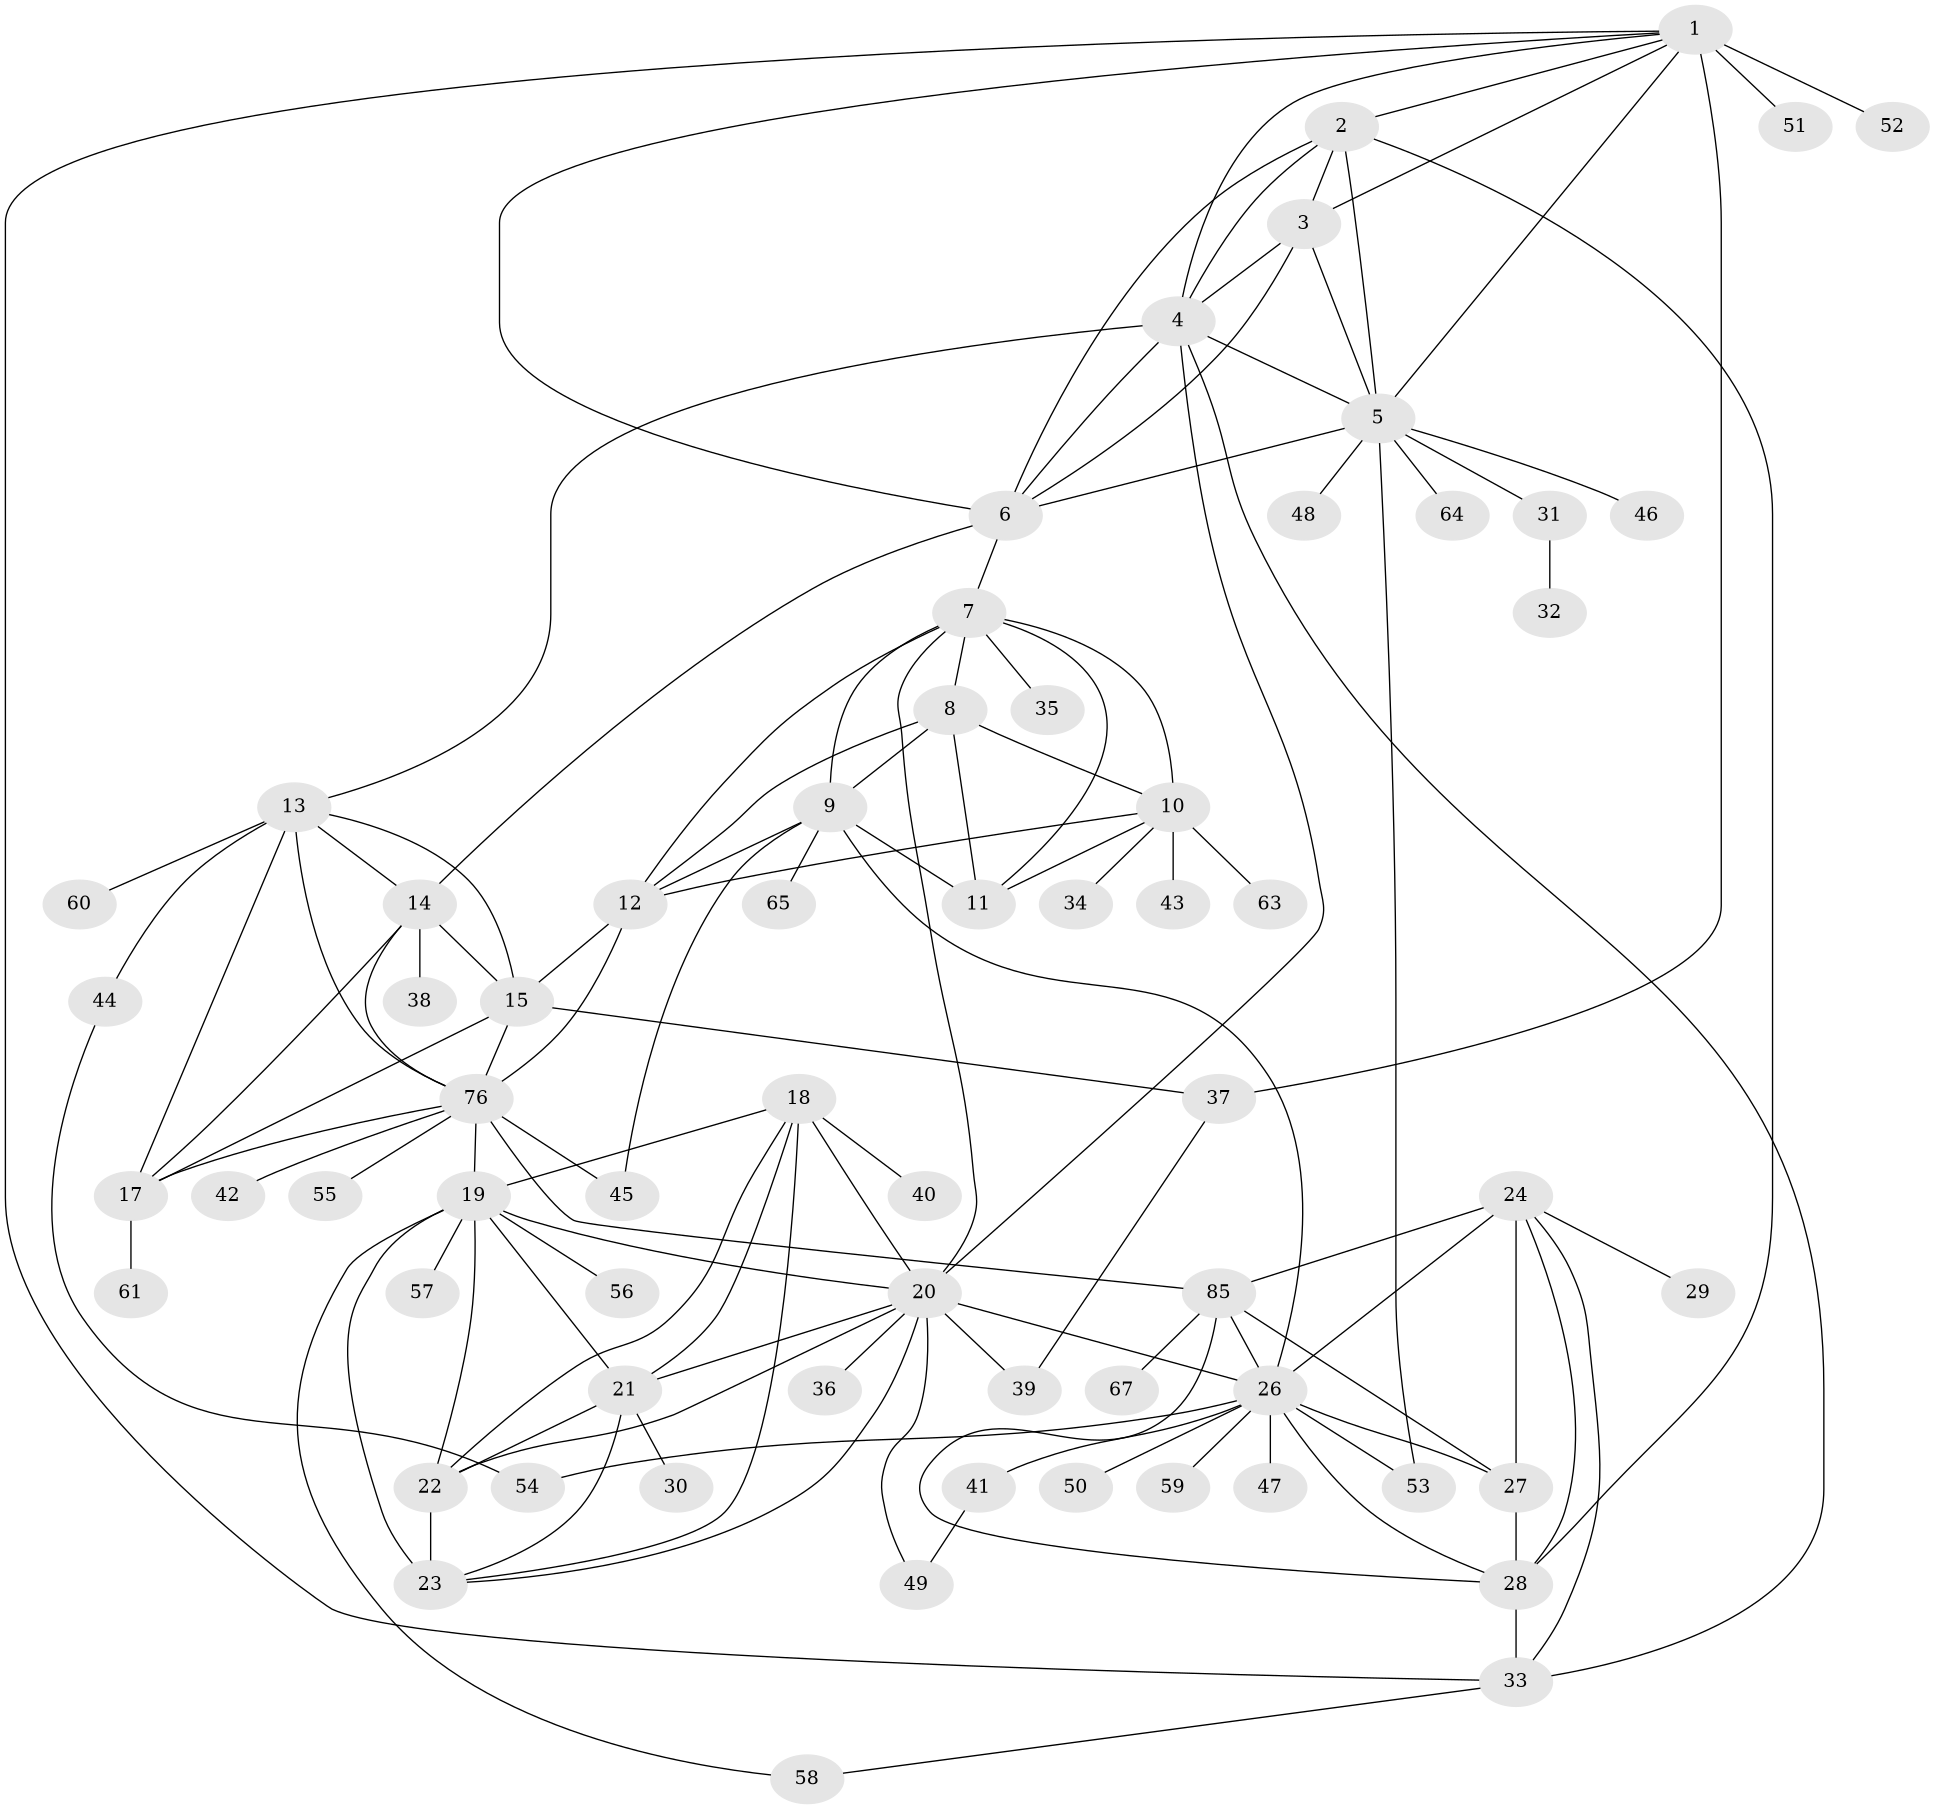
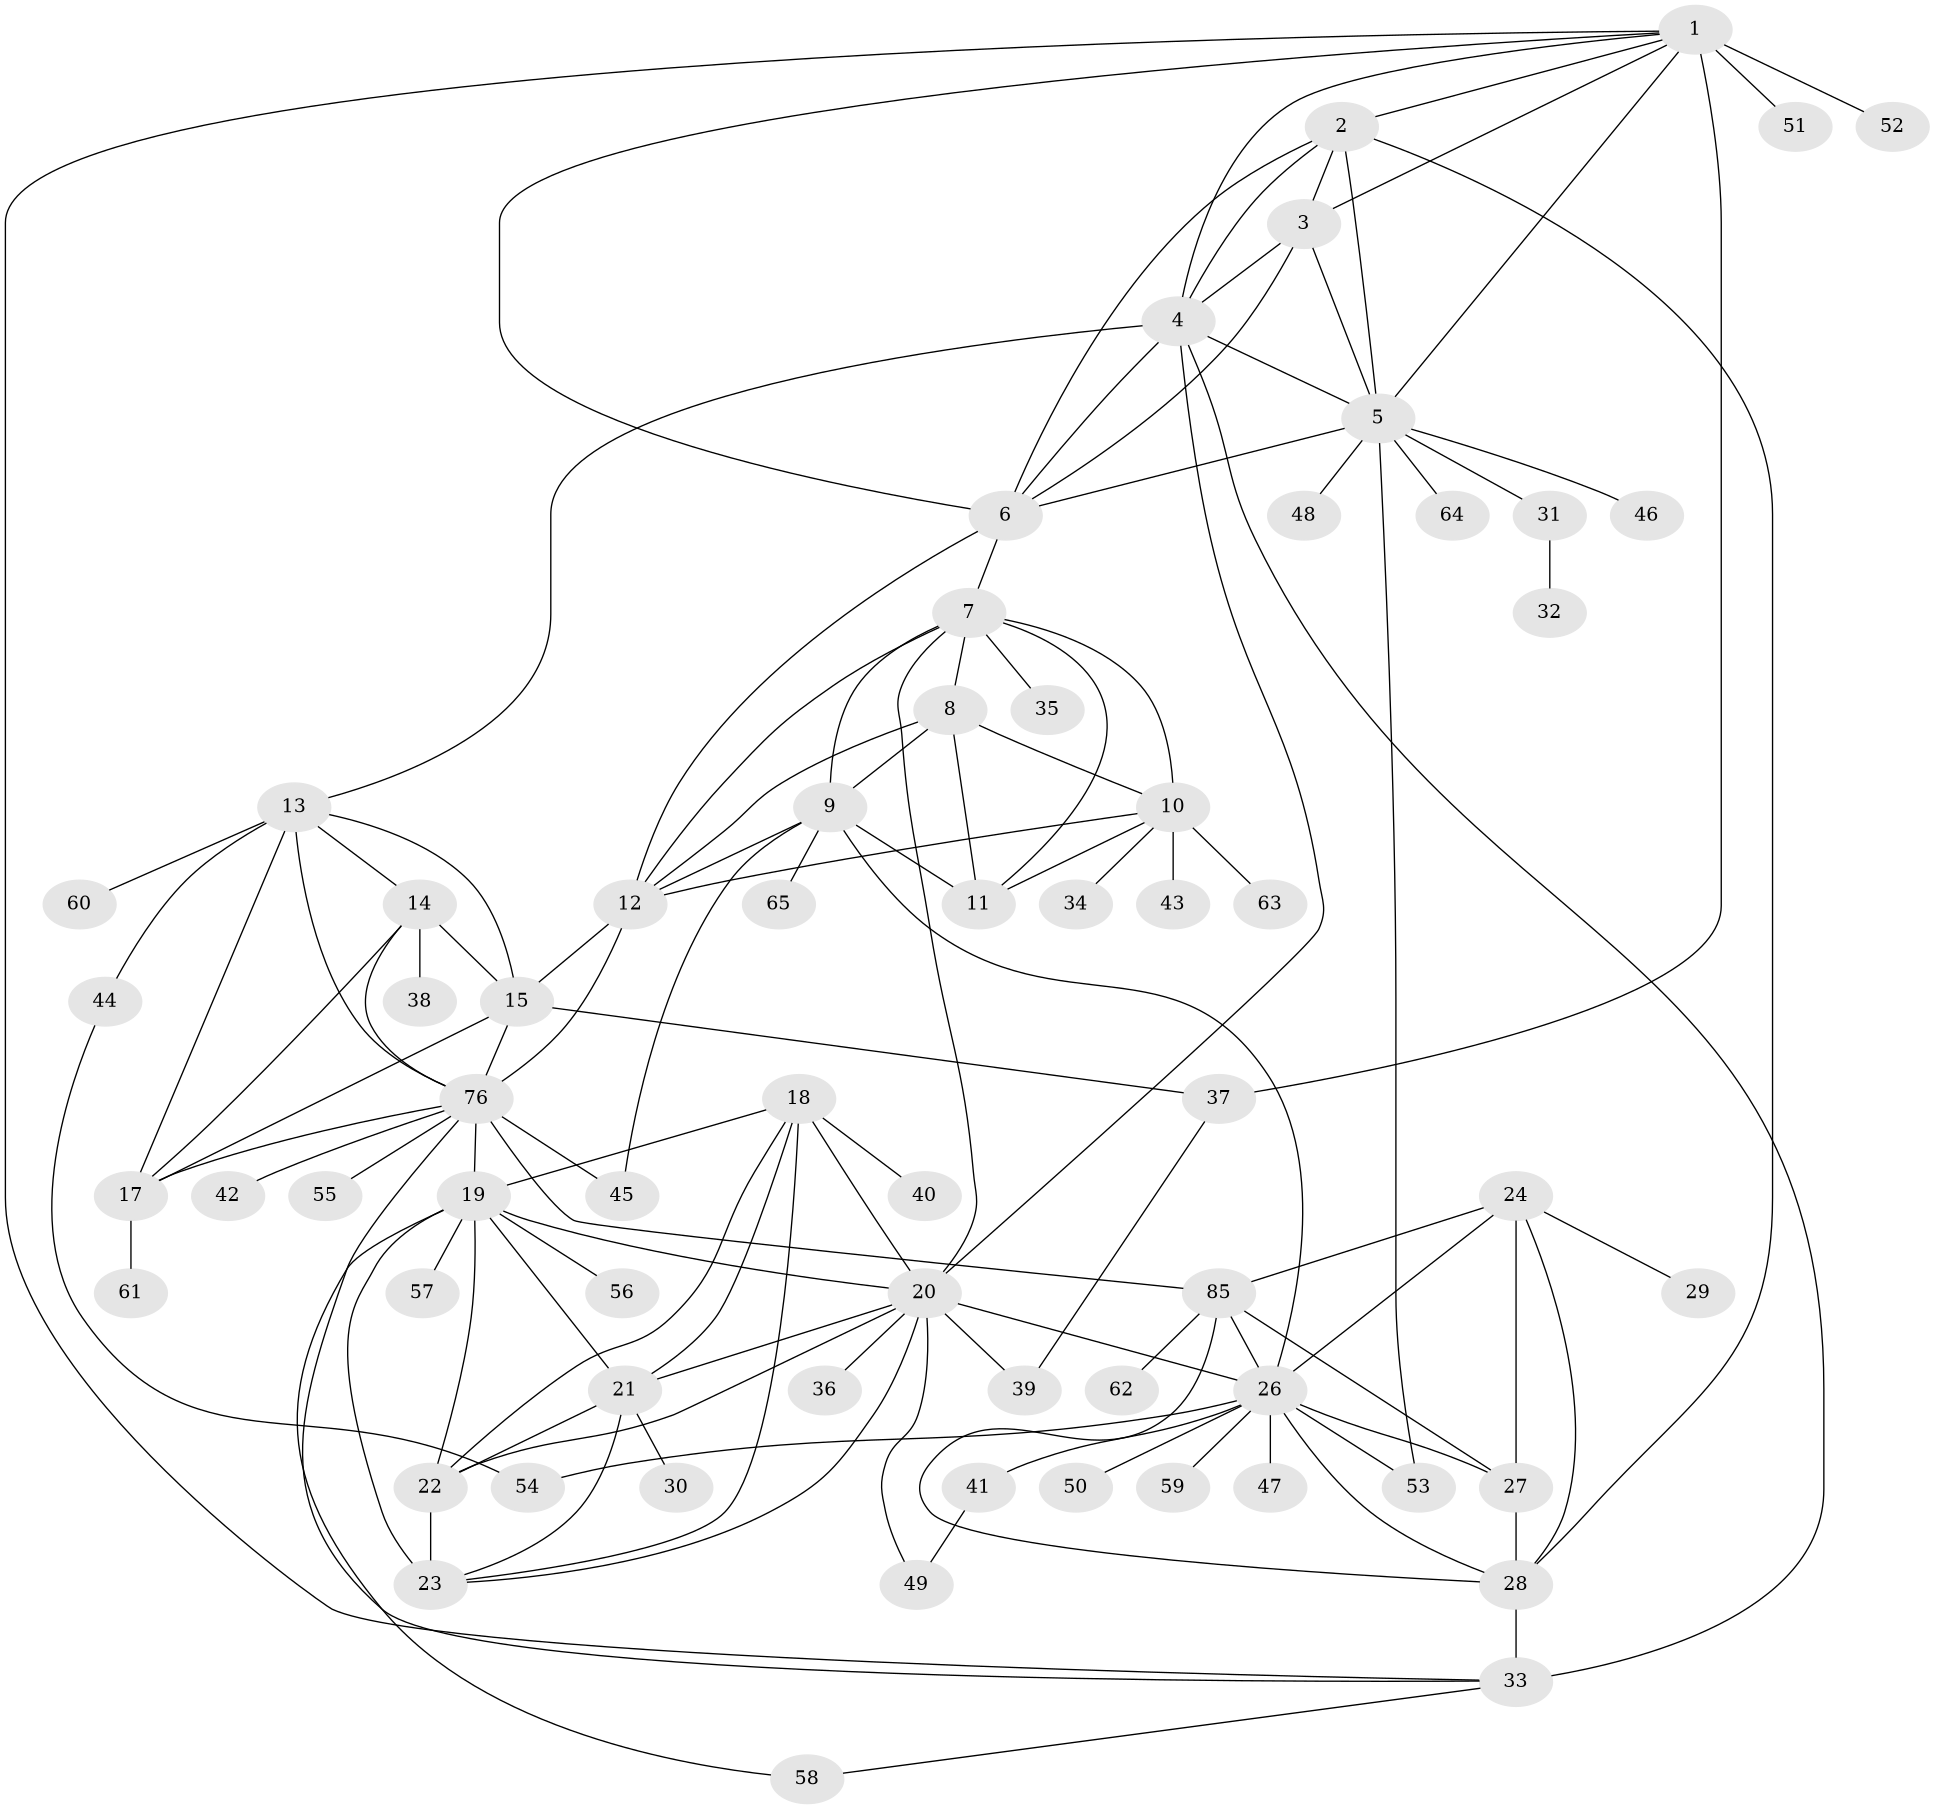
(685, 672) -> (773, 674)
(1122, 1390) -> (1122, 1390)
(1599, 1439) -> (649, 1659)
